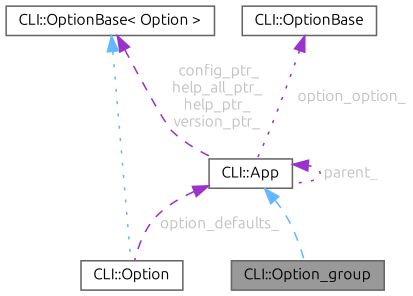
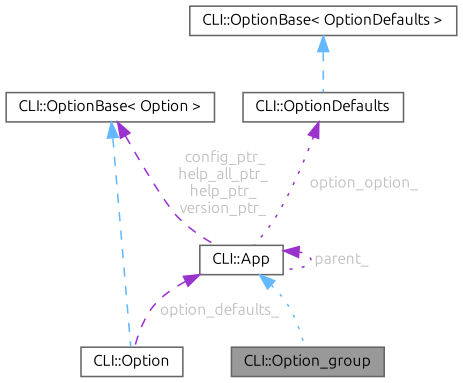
(309, 21) -> (323, 107)
none -> (323, 21)
(122, 156) -> (122, 243)
(293, 229) -> (293, 314)
